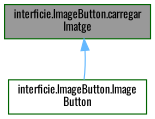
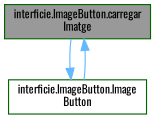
none -> (70, 54)
